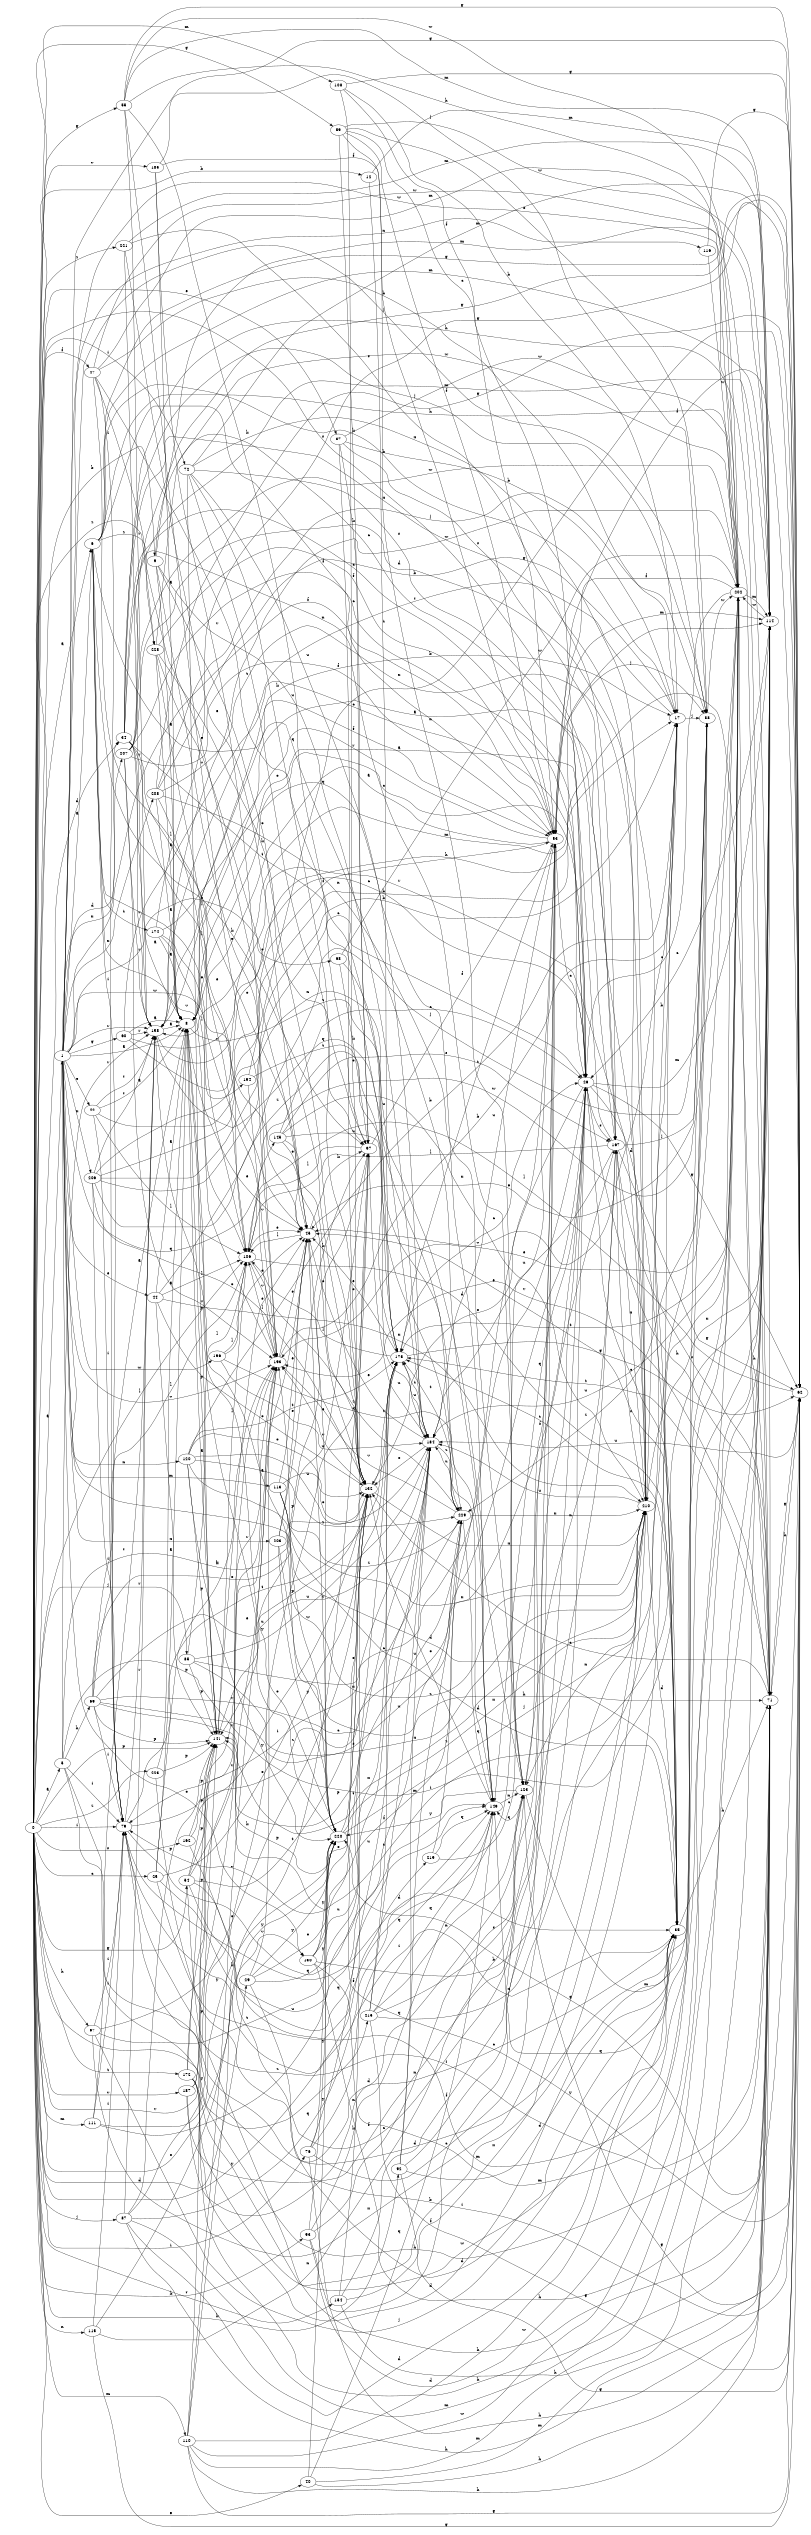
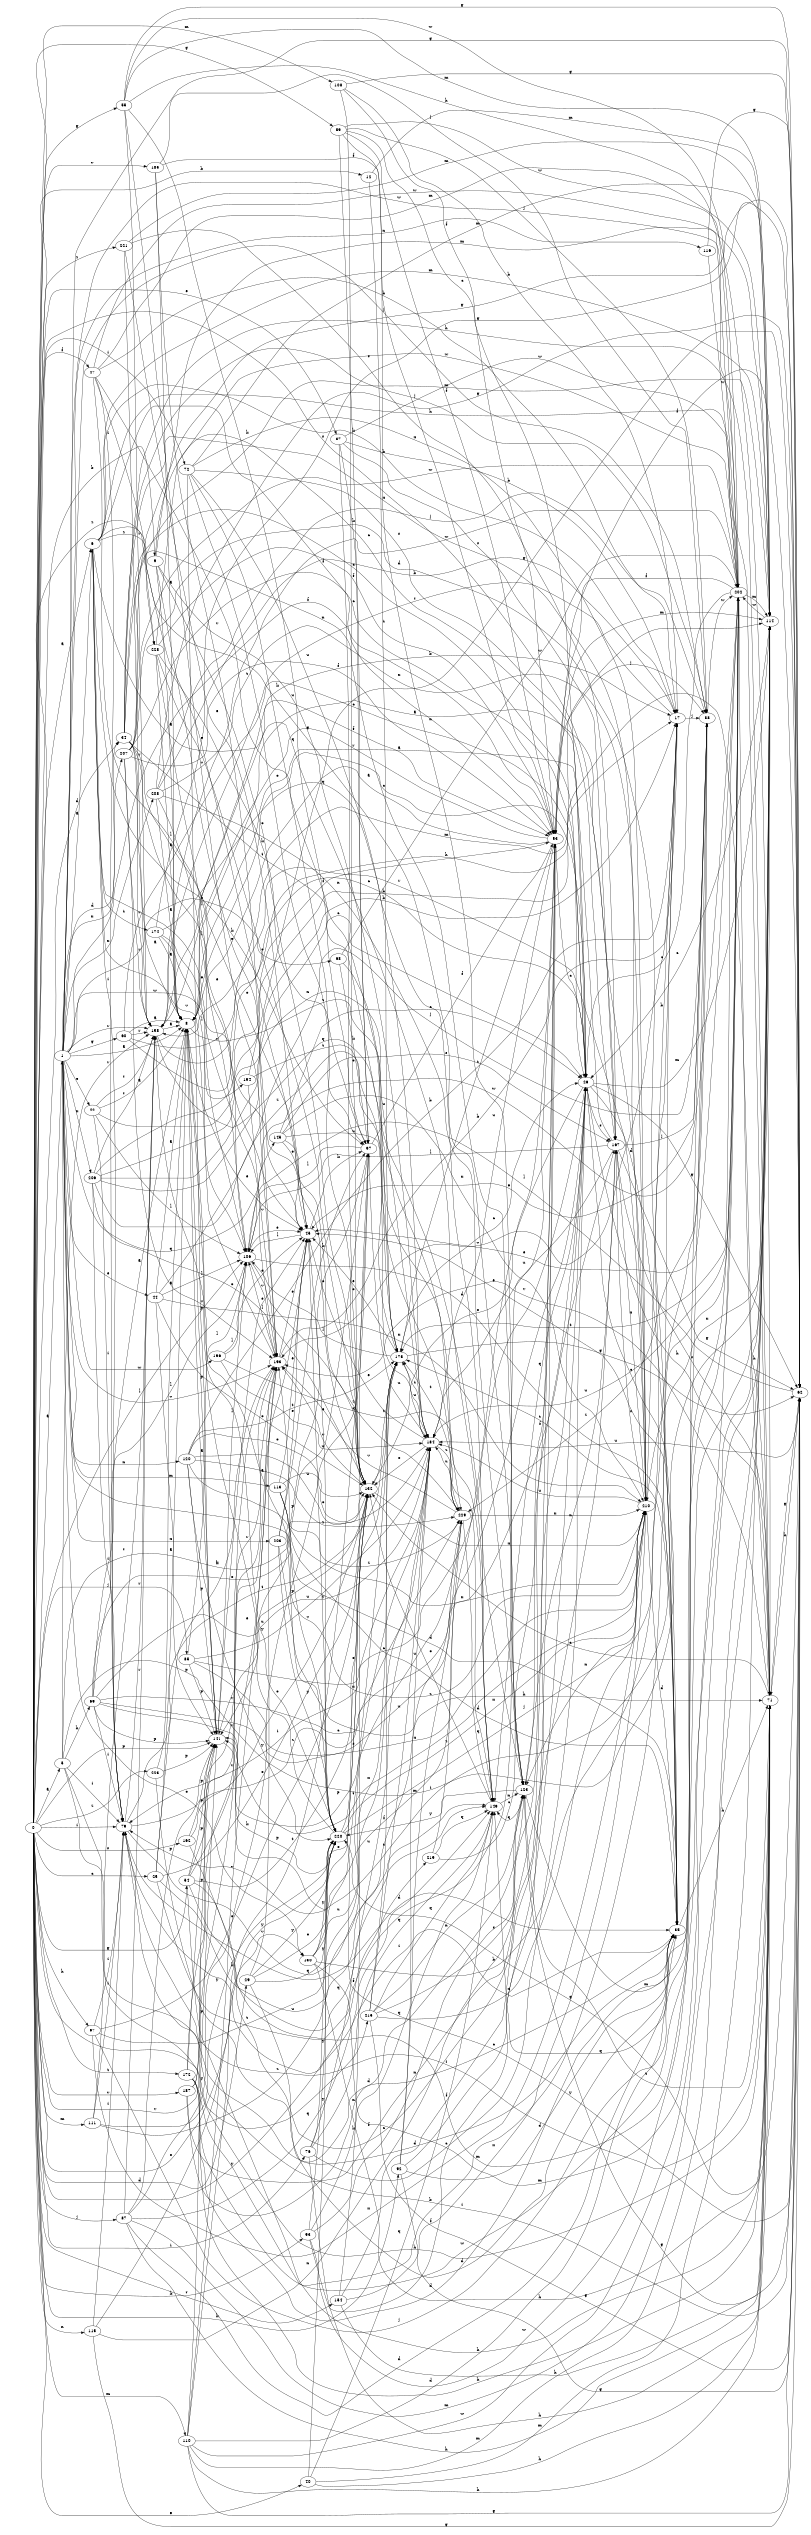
(524, 208) -> (524, 208)
(791, 334) -> (448, 1046)
(686, 1440) -> (741, 2083)
(308, 1617) -> (308, 1617)
